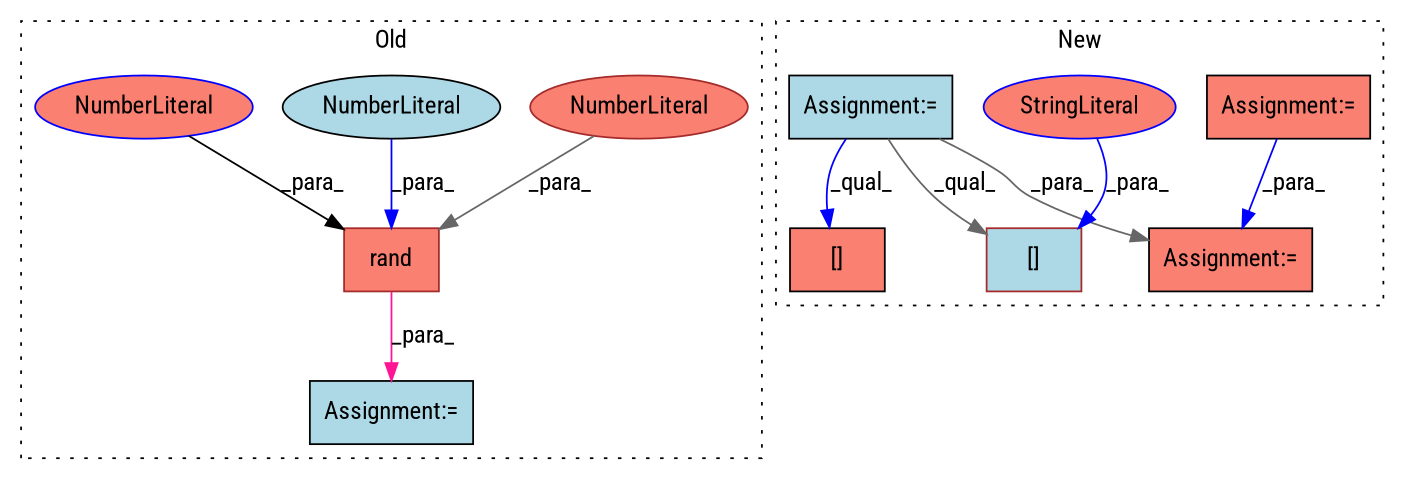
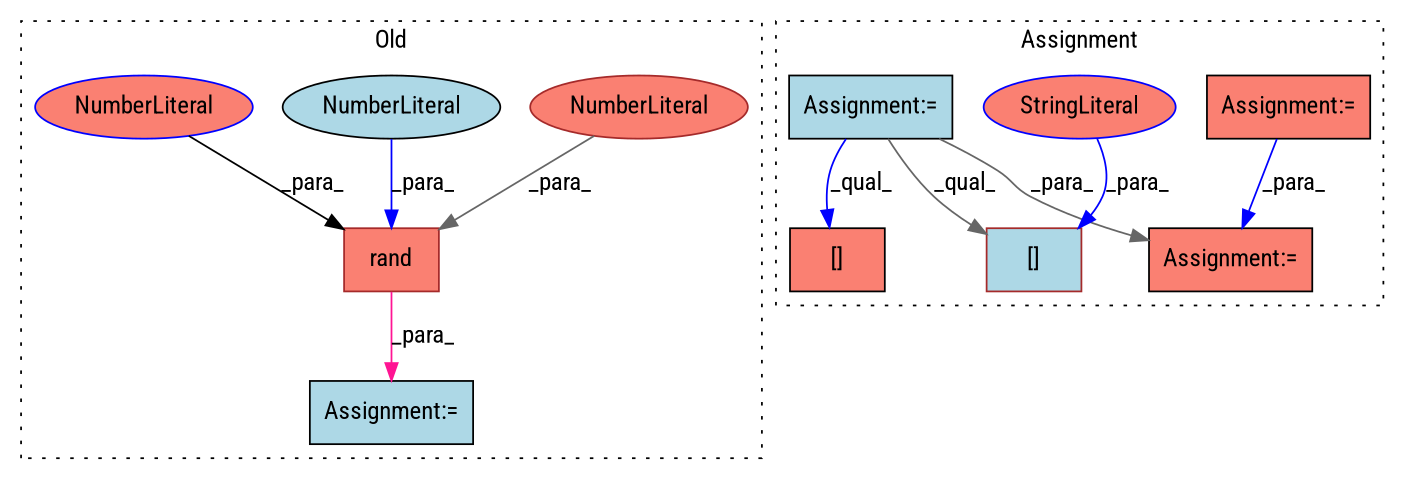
(1080, 41) -> (1080, 41)
